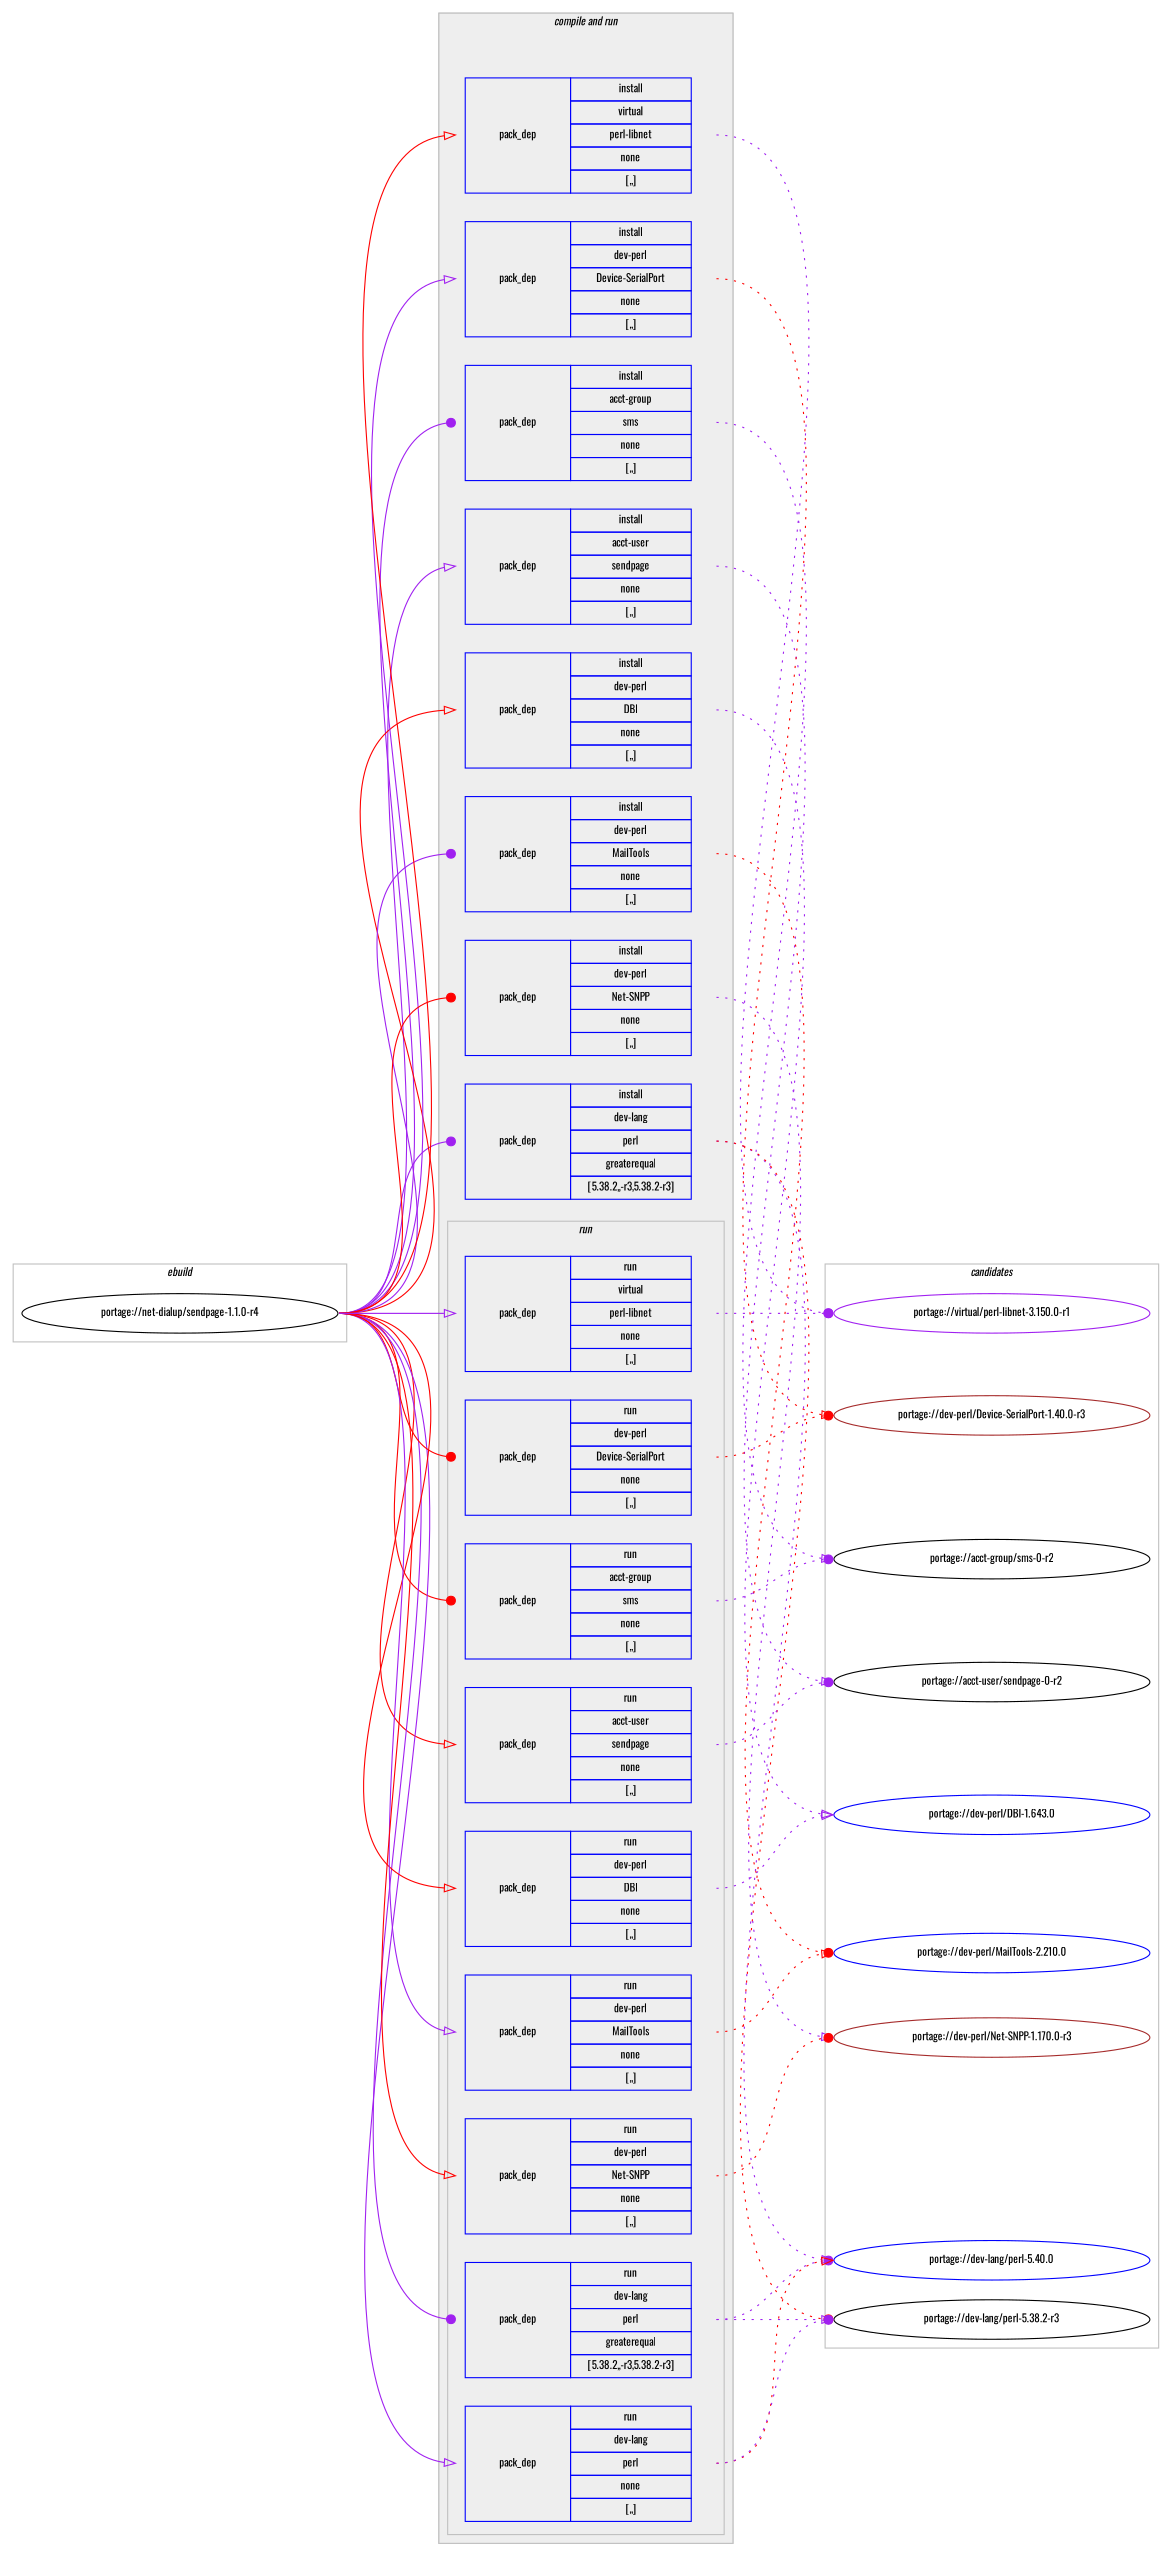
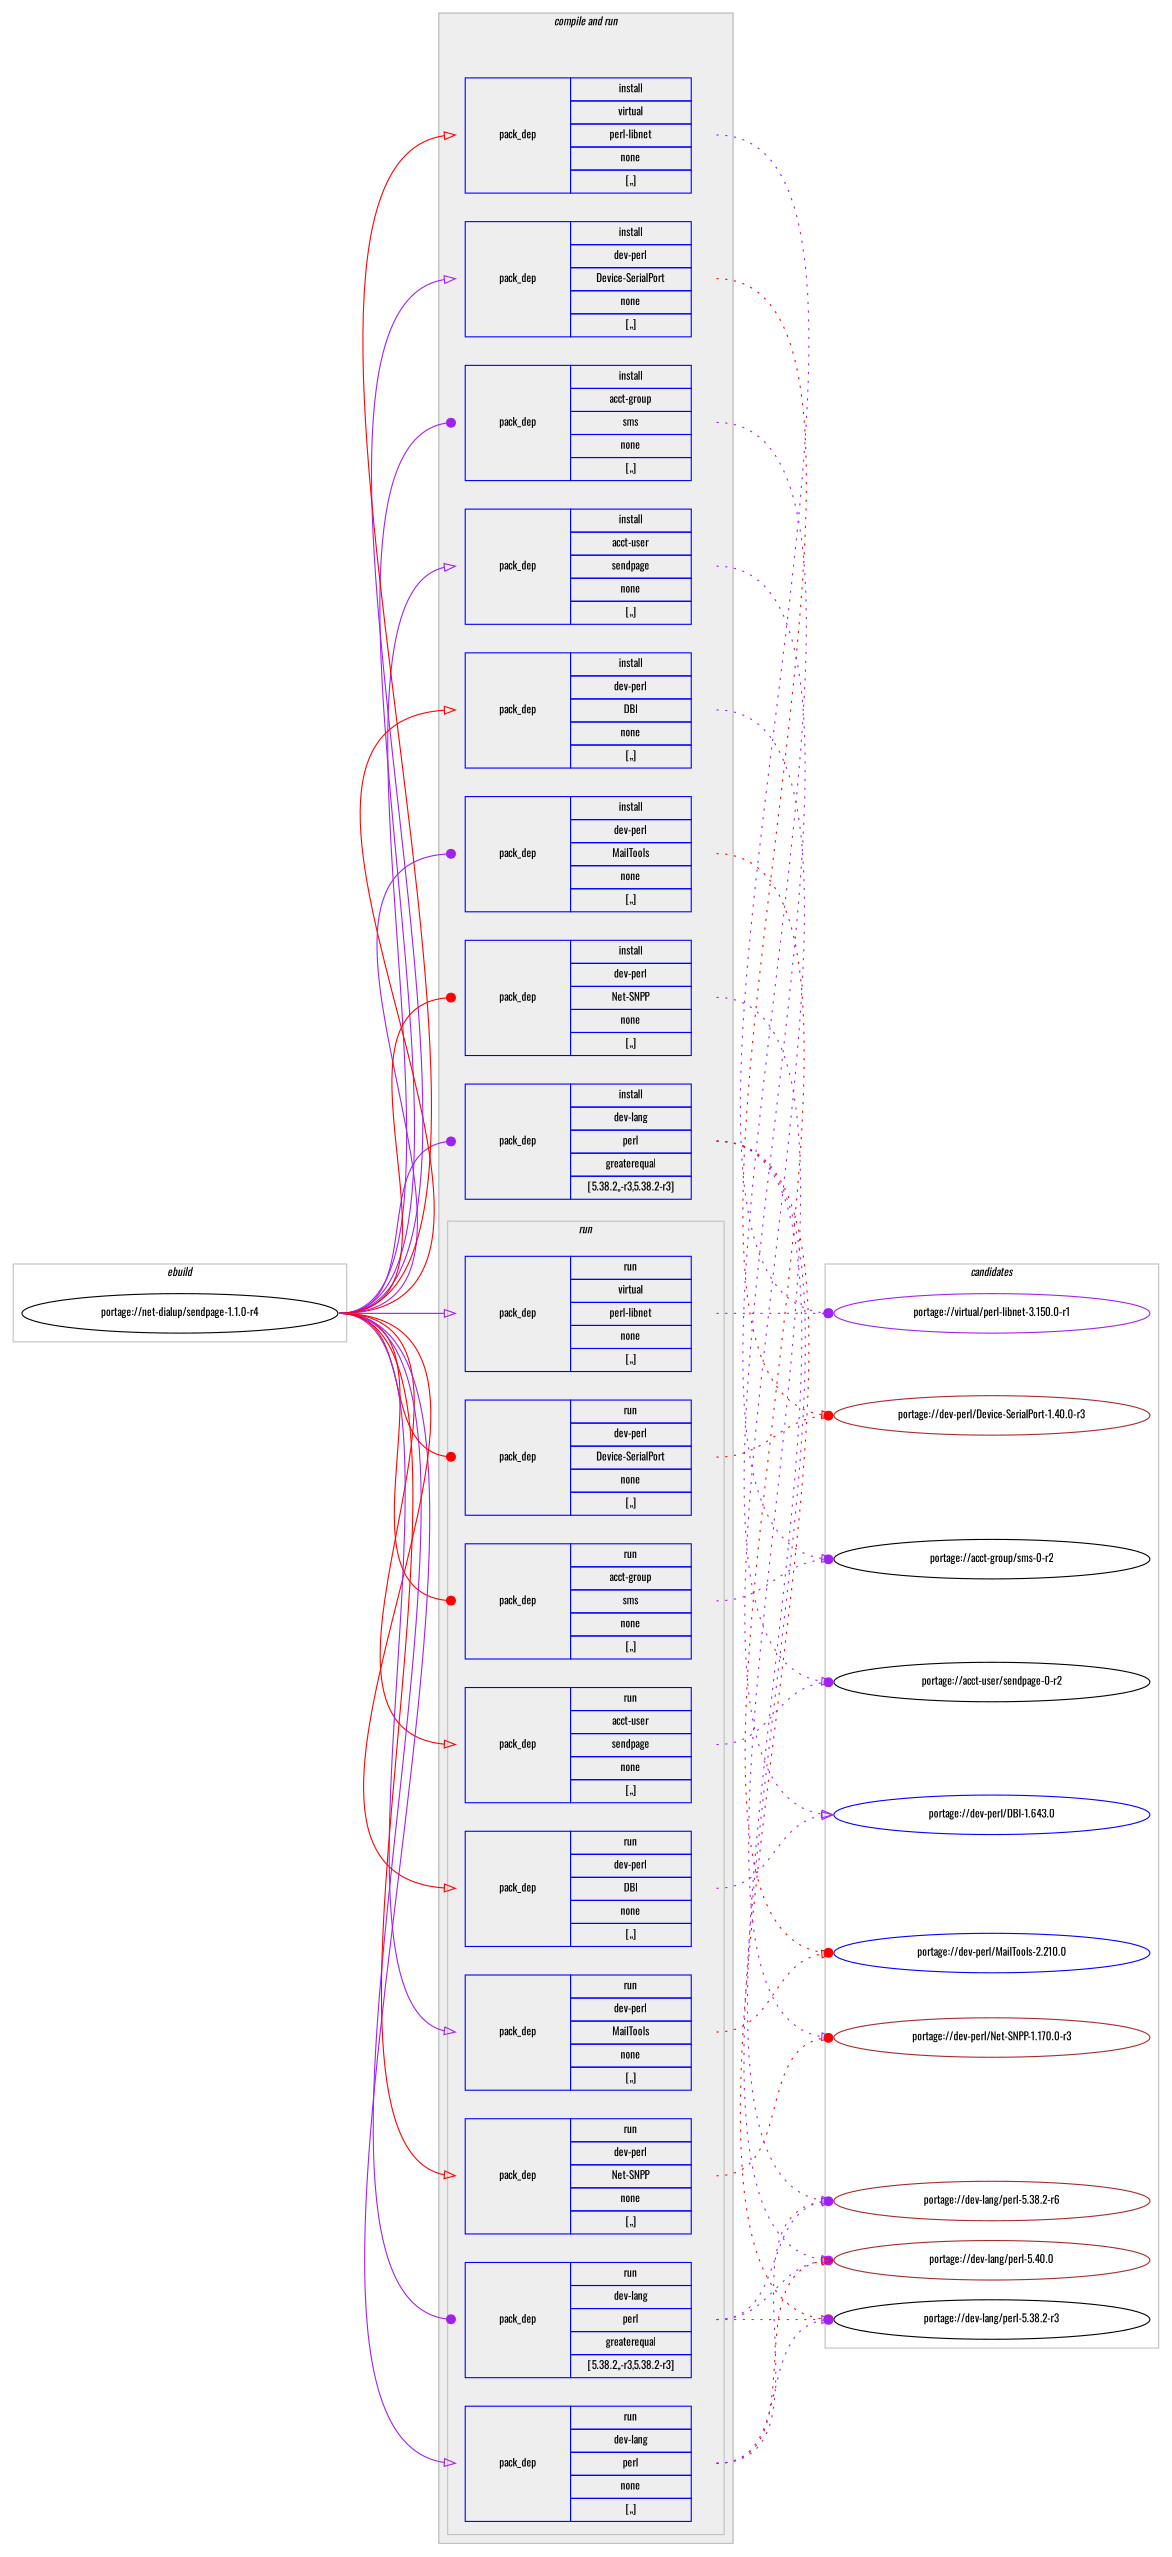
none -> (992, 2201)
(992, 2260) -> (992, 2260)
